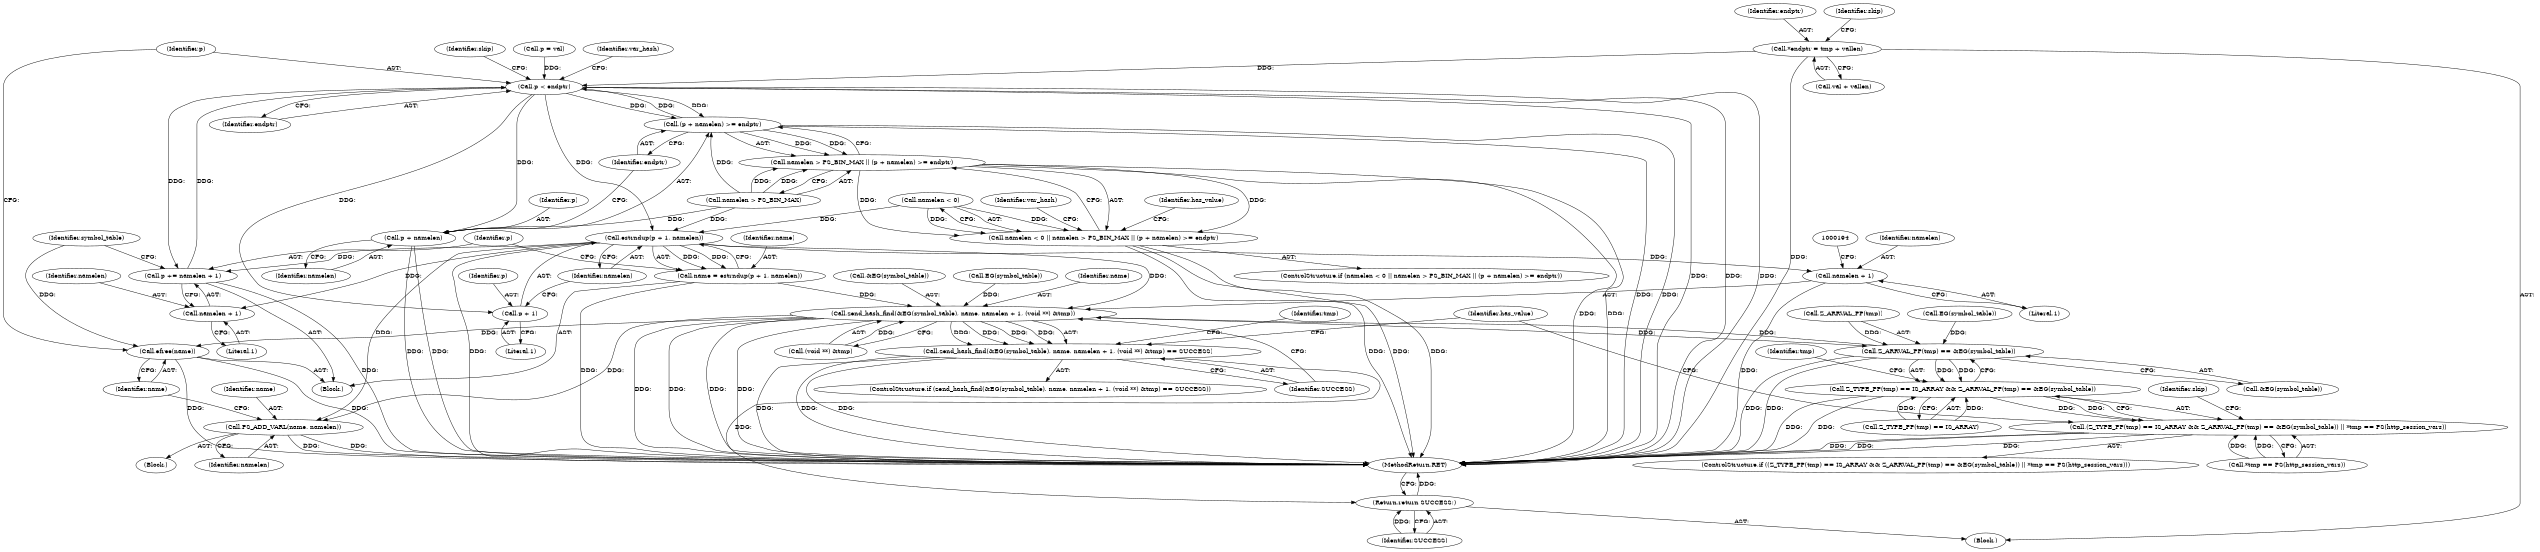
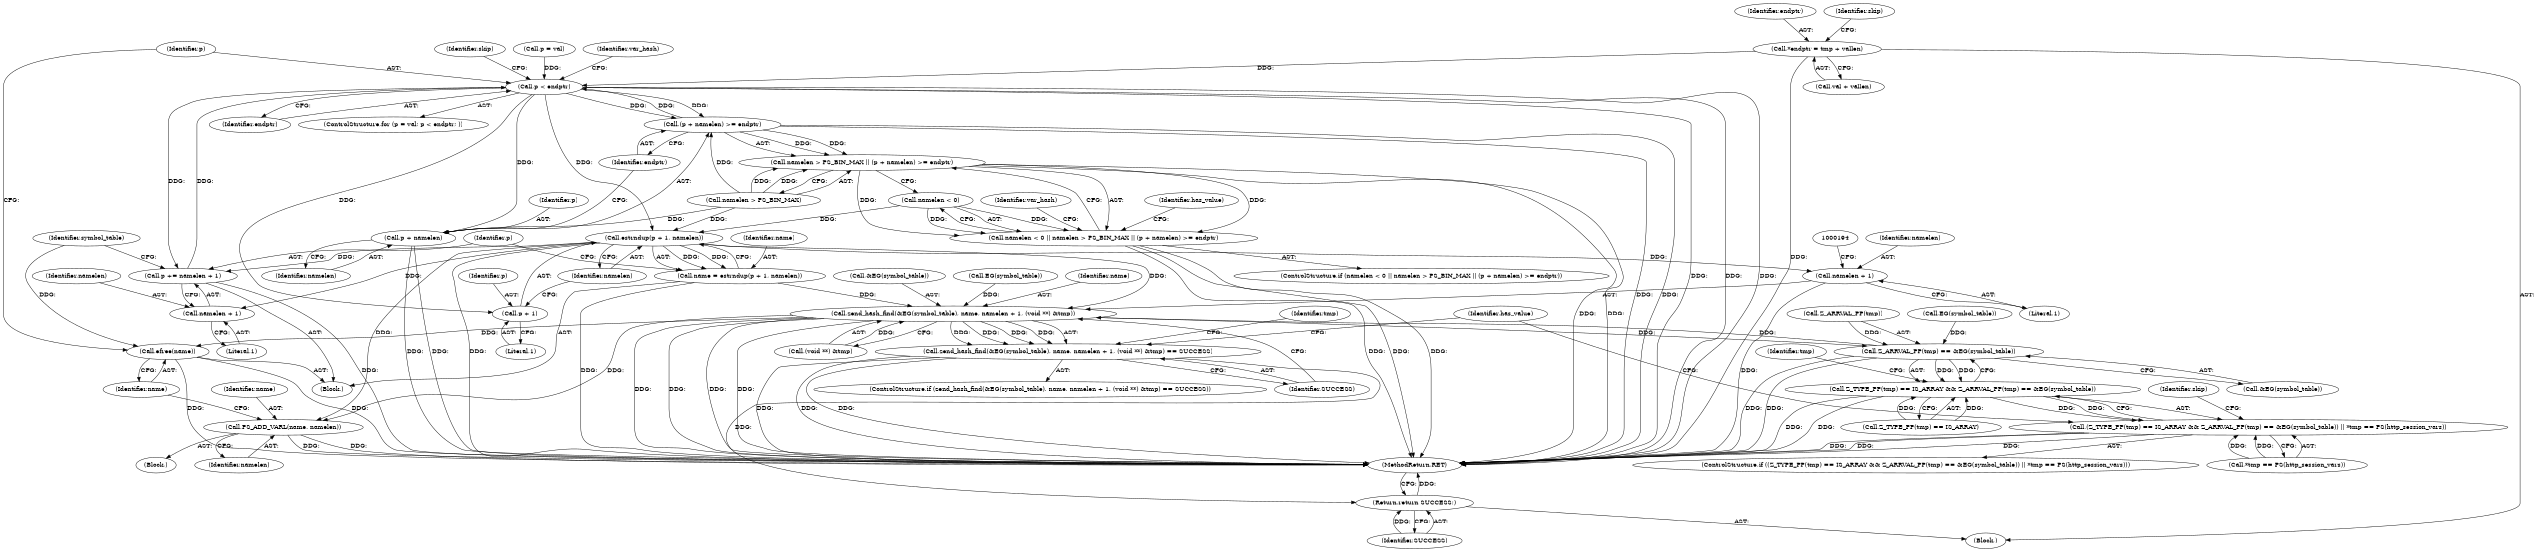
none -> (393, 125)
(825, 133) -> (895, 181)
